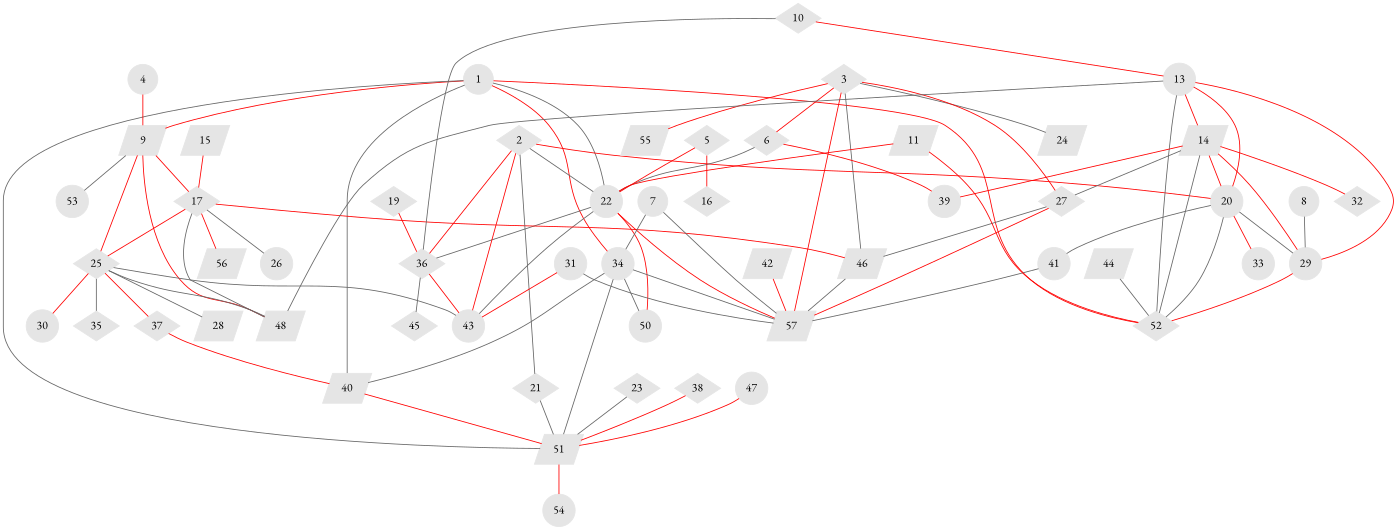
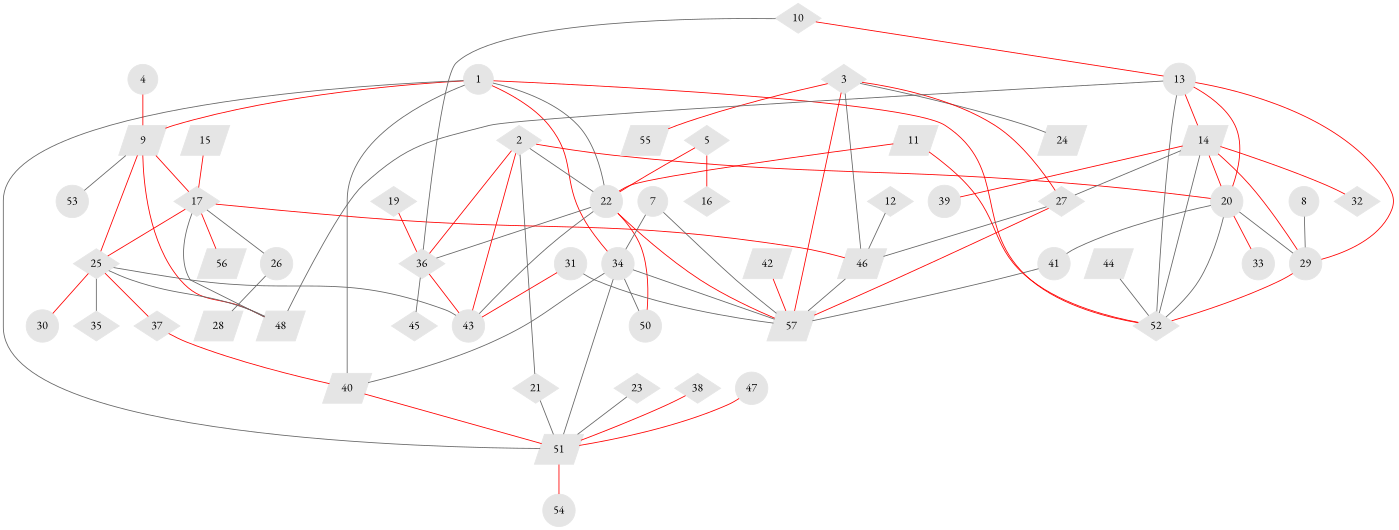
(767, 140) -> none
none -> (890, 201)
(155, 294) -> (249, 293)
